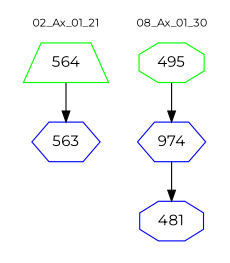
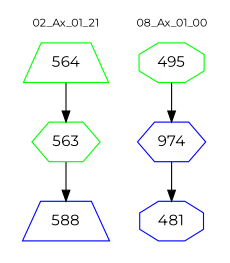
(172, 24) -> (172, 24)
(66, 142) -> (66, 142)
none -> (66, 221)
